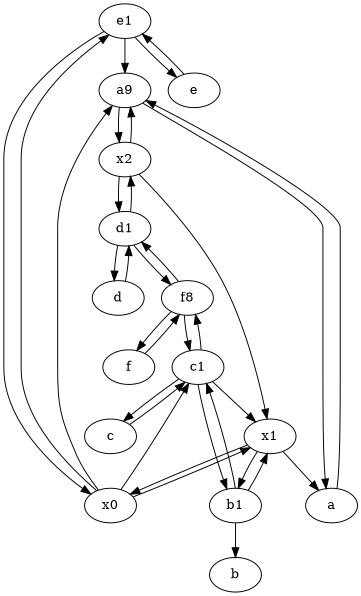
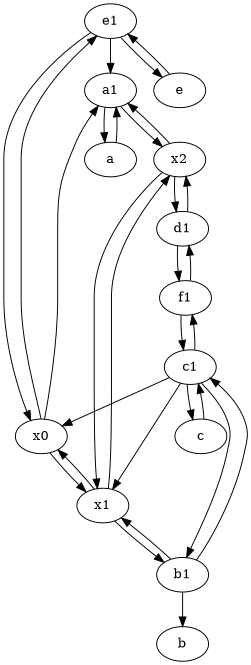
(125, 90) -> (111, 90)
(118, 298) -> none
(187, 298) -> (185, 298)
(129, 367) -> none
(153, 441) -> (120, 400)
(298, 467) -> (111, 329)
